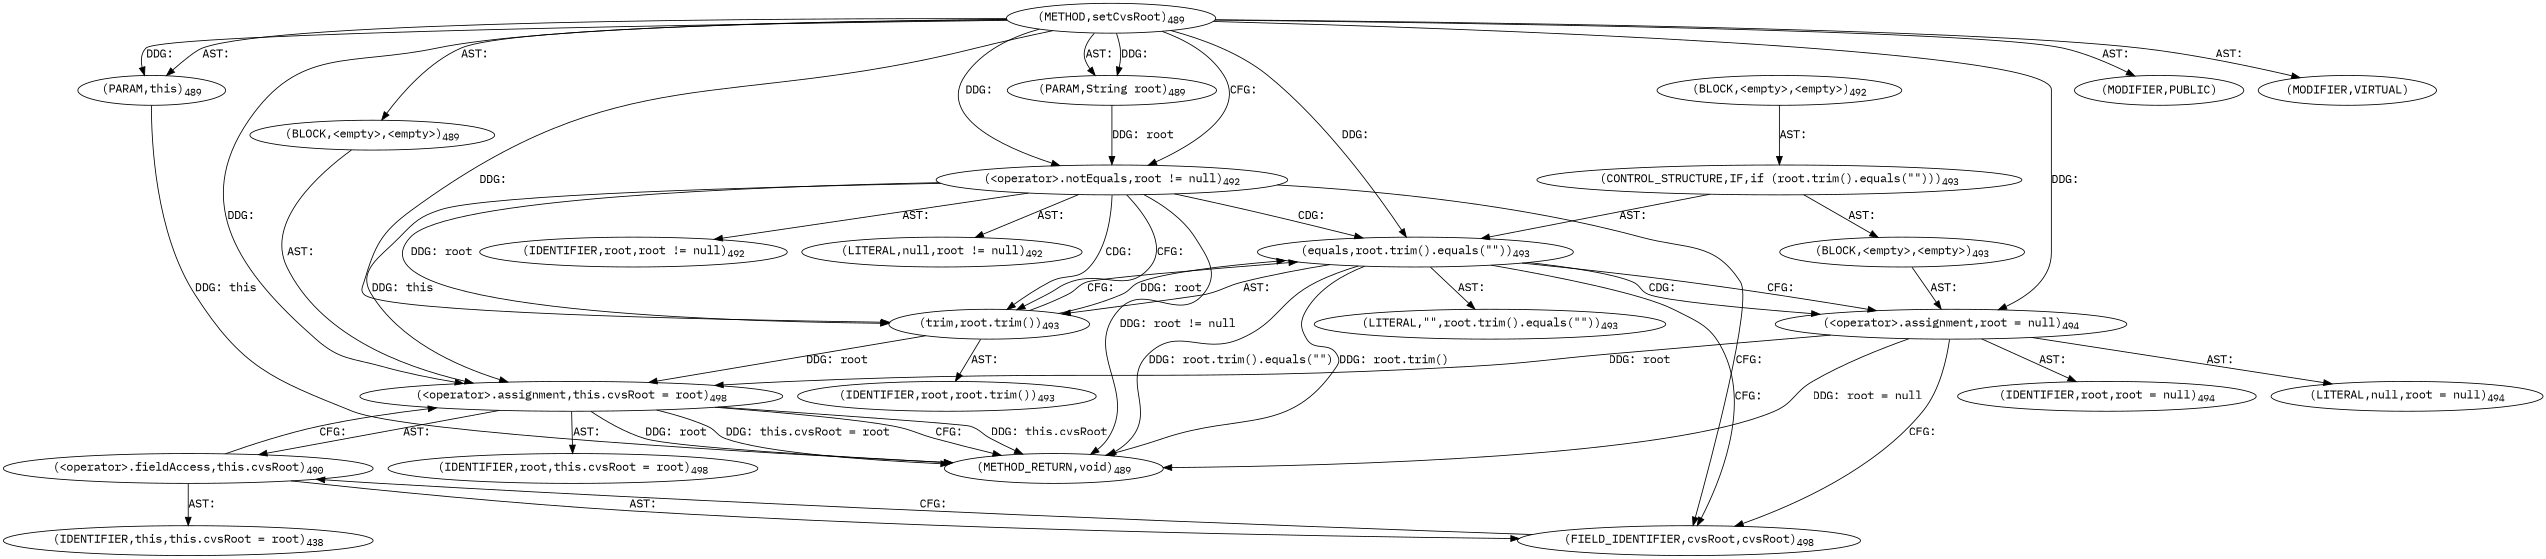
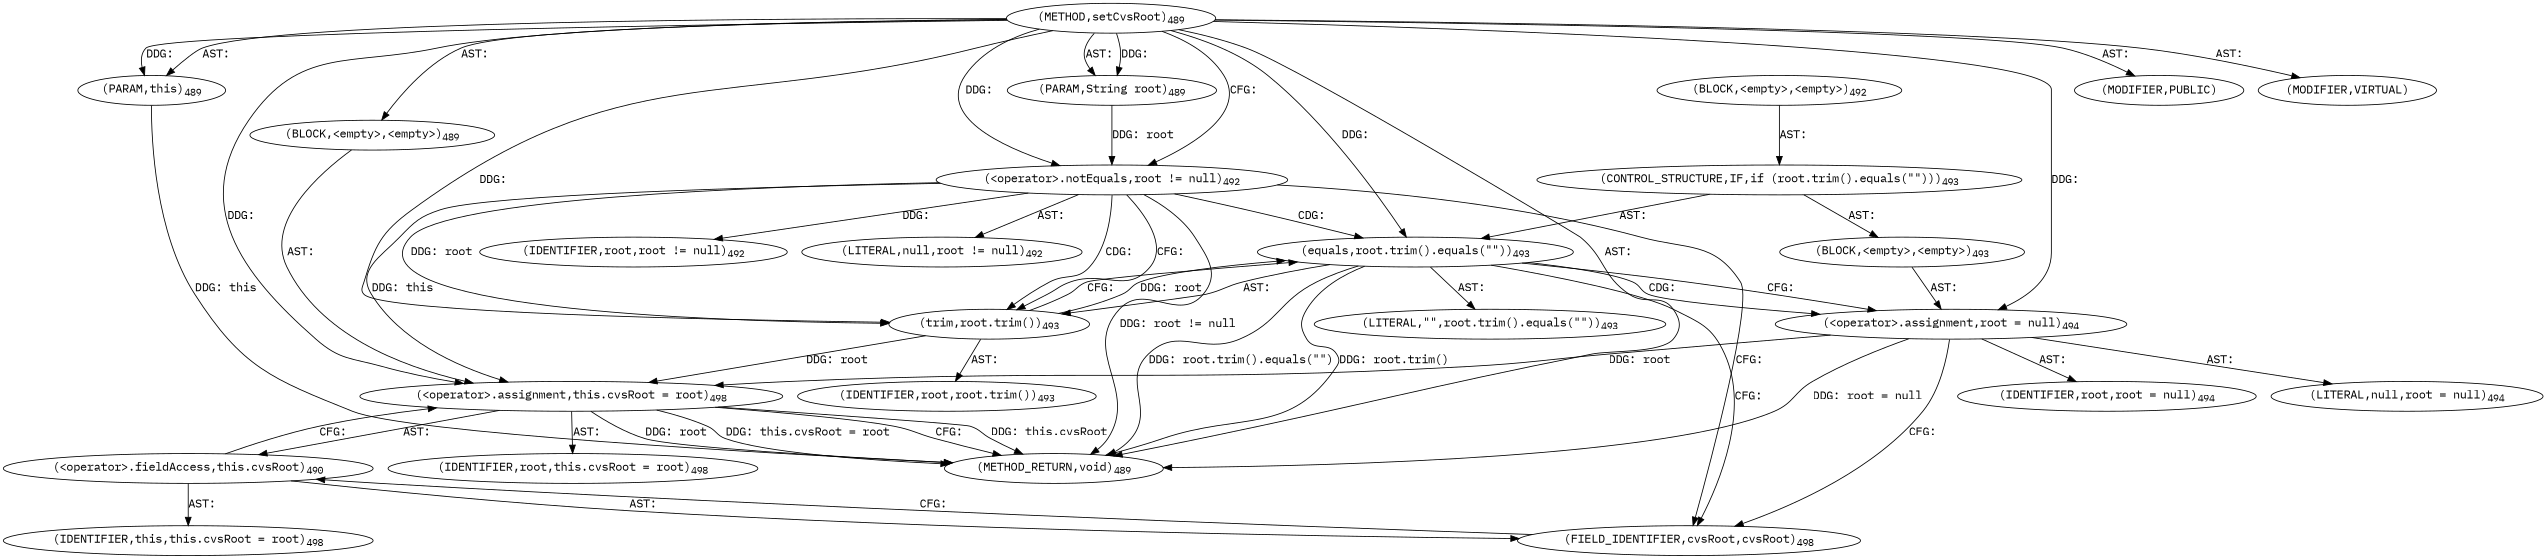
(920, 216) -> (920, 216)
none -> (1678, 318)
(315, 539) -> (315, 539)
